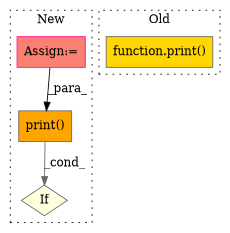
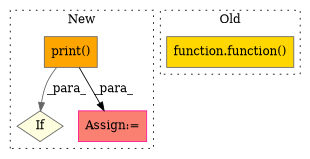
(159, 52) -> (230, 52)
(49, 85) -> (89, 85)
(65, 163) -> (67, 89)
